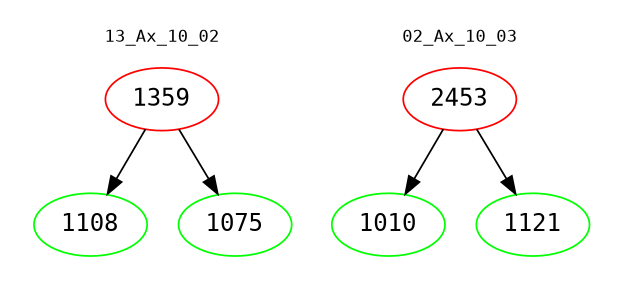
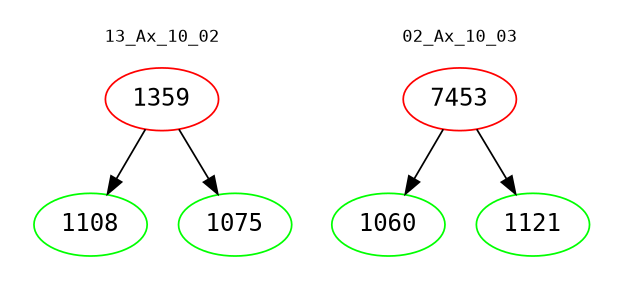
(460, 99) -> (460, 99)
(388, 225) -> (388, 225)
